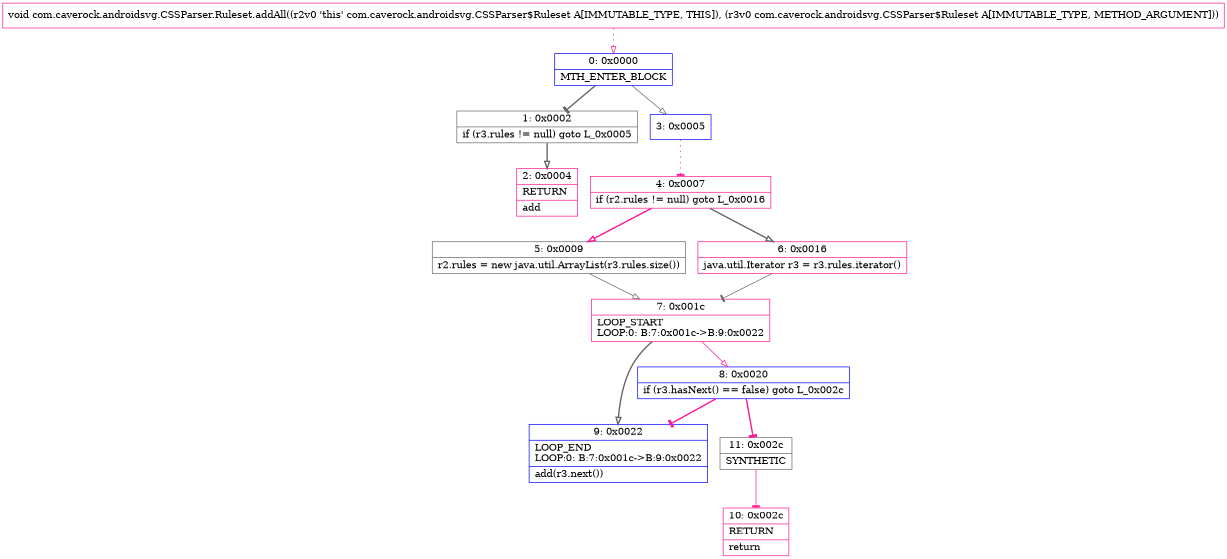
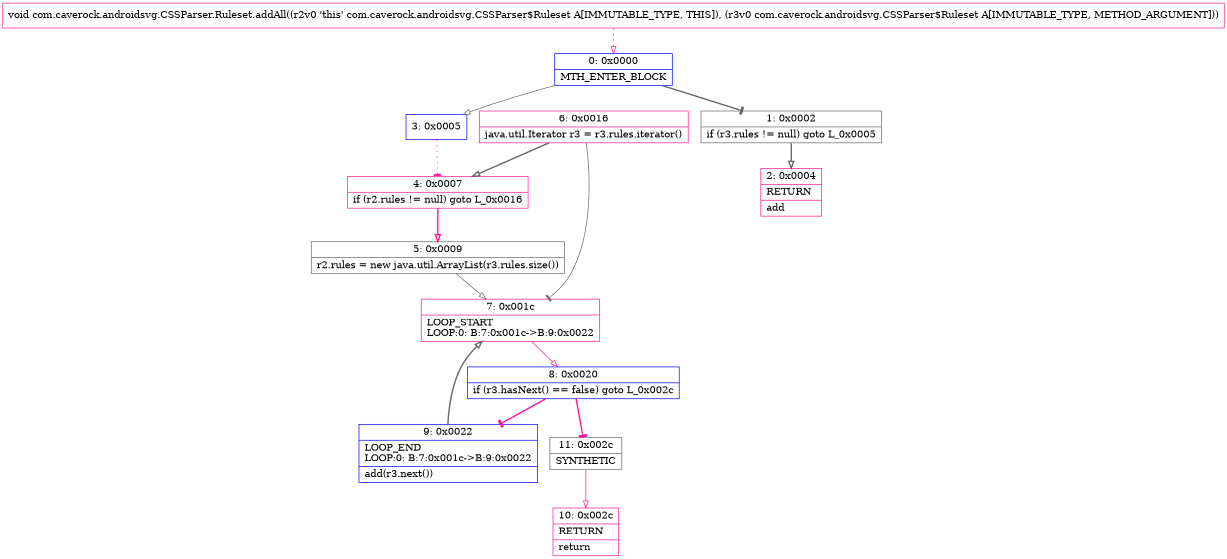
(738, 223) -> (514, 158)
(627, 376) -> (455, 382)
(756, 487) -> (586, 485)
